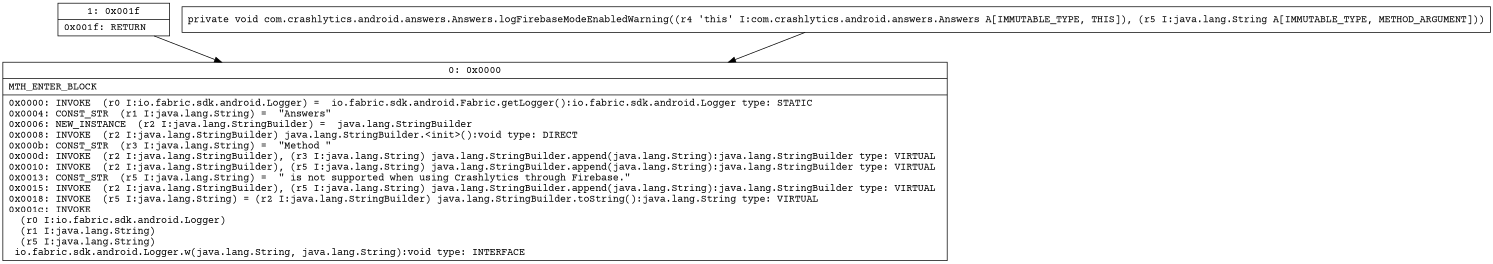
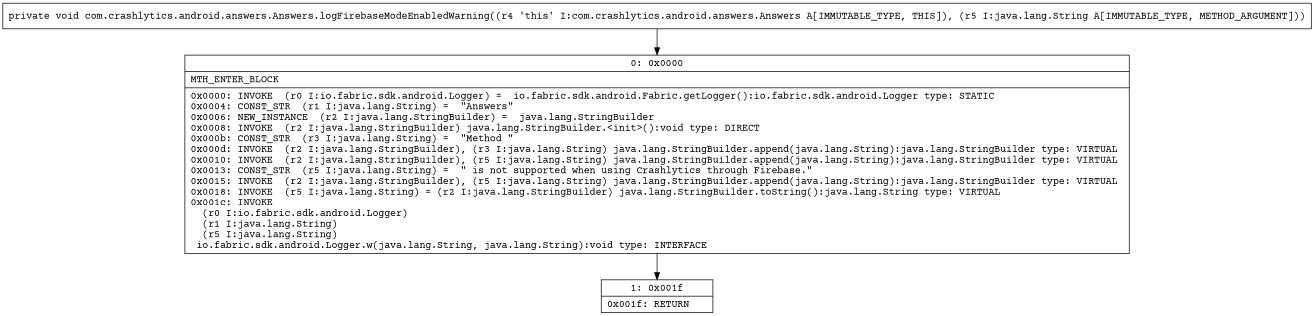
(184, 48) -> (657, 263)
